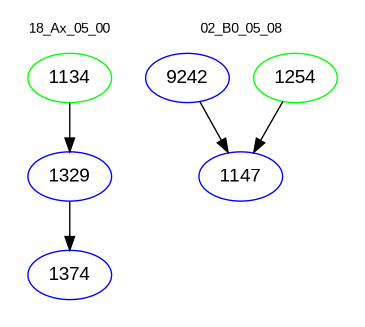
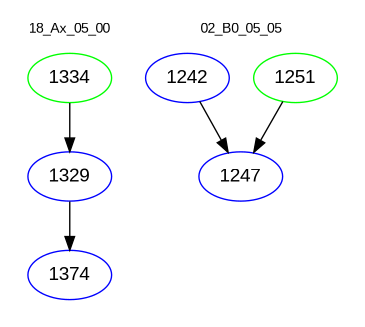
(241, 29) -> (241, 29)
(70, 78) -> (70, 78)
(187, 78) -> (187, 78)
(296, 78) -> (296, 78)
(241, 176) -> (241, 176)
